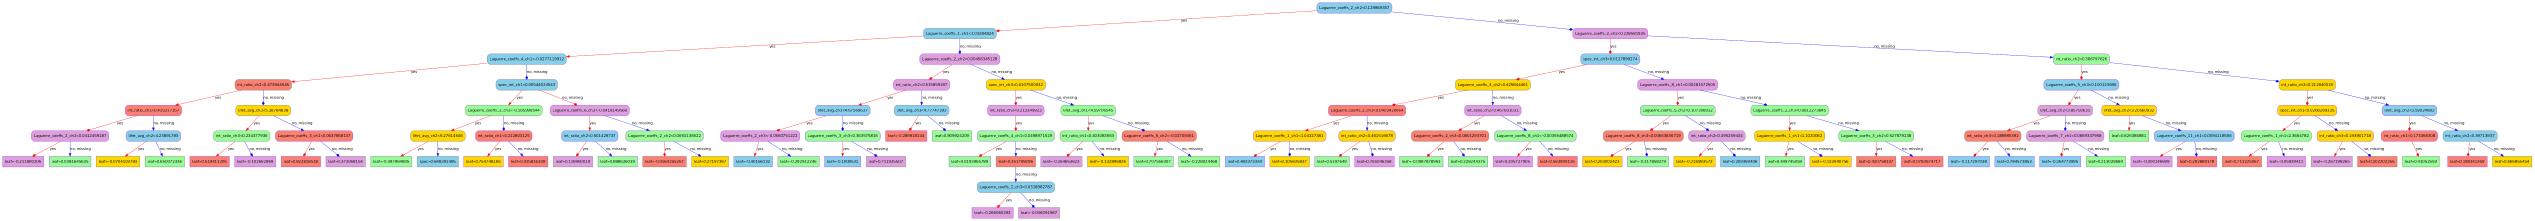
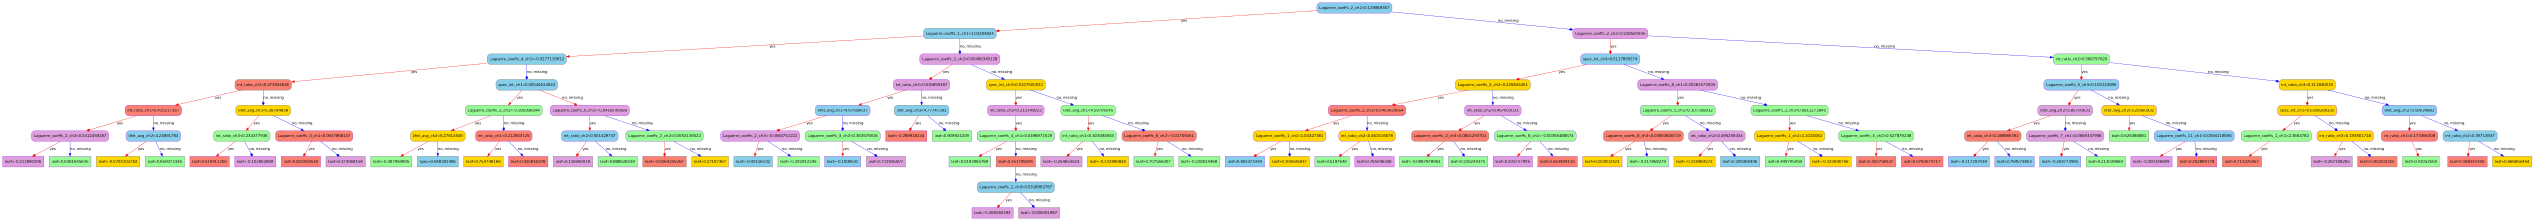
(1707, 148) -> (1707, 148)
(2286, 162) -> none
